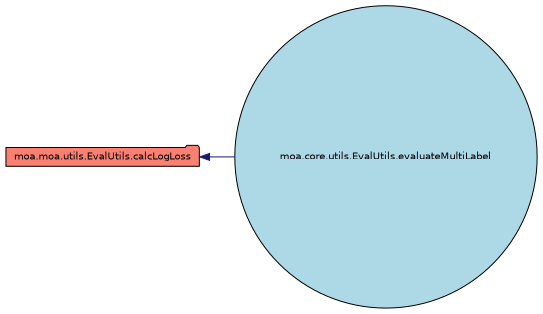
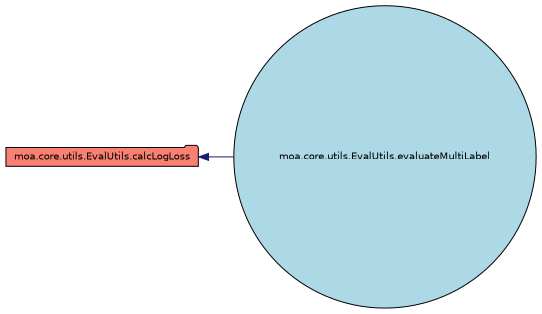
(103, 157) -> (102, 157)
